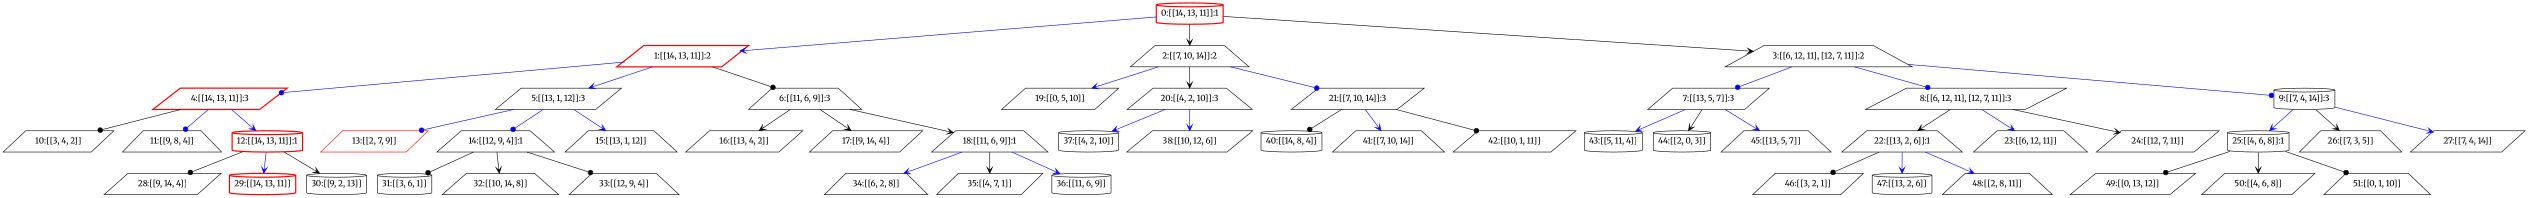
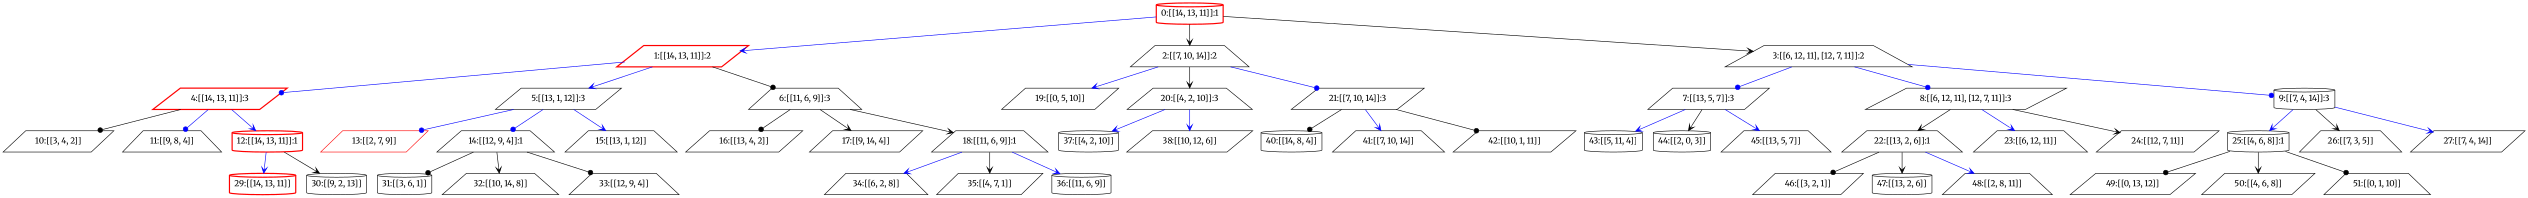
(777, 119) -> (777, 119)
(1902, 160) -> (1902, 160)
(163, 184) -> none
